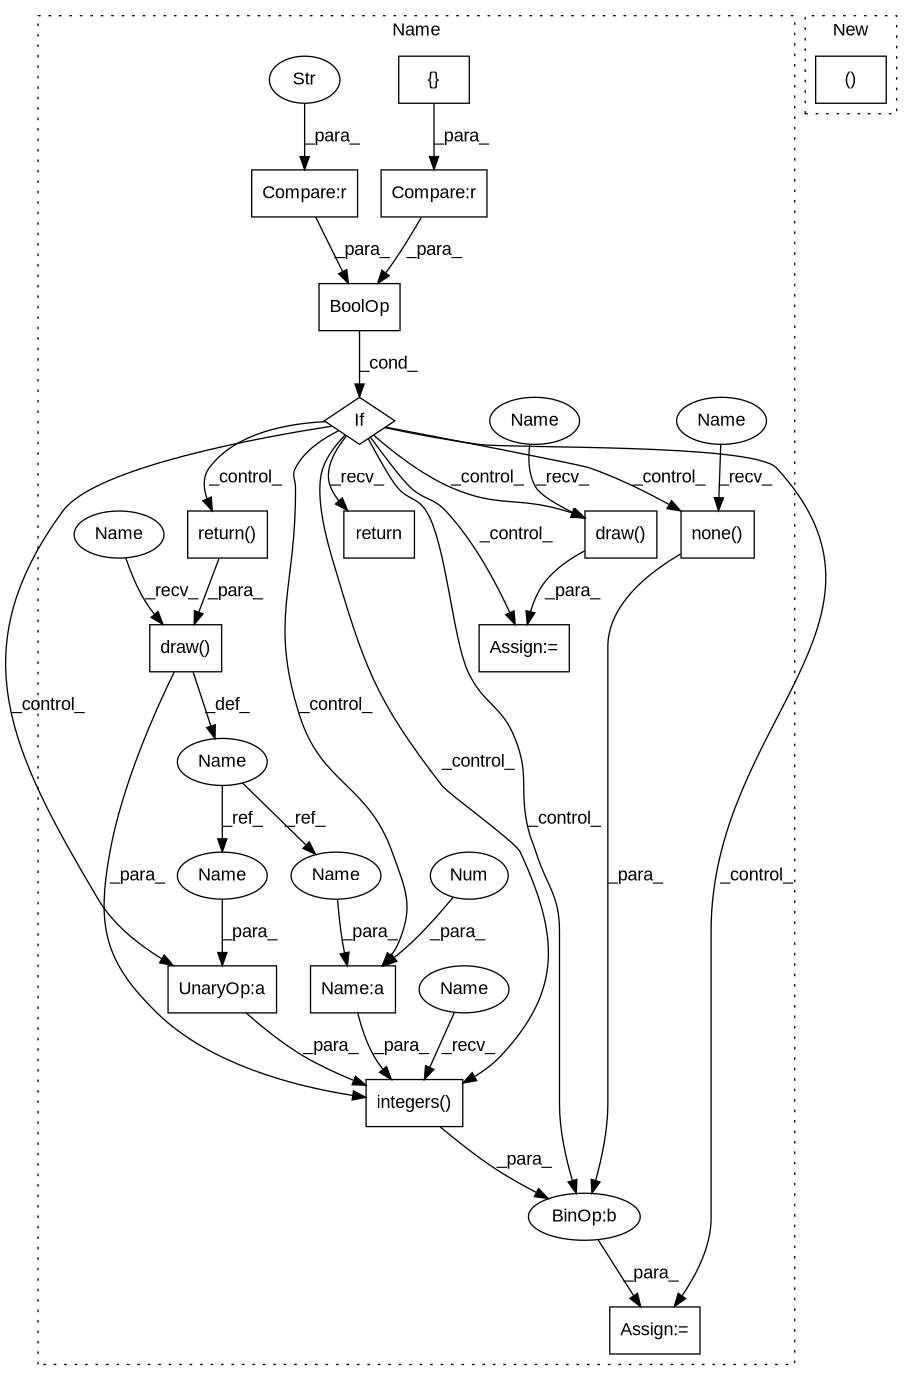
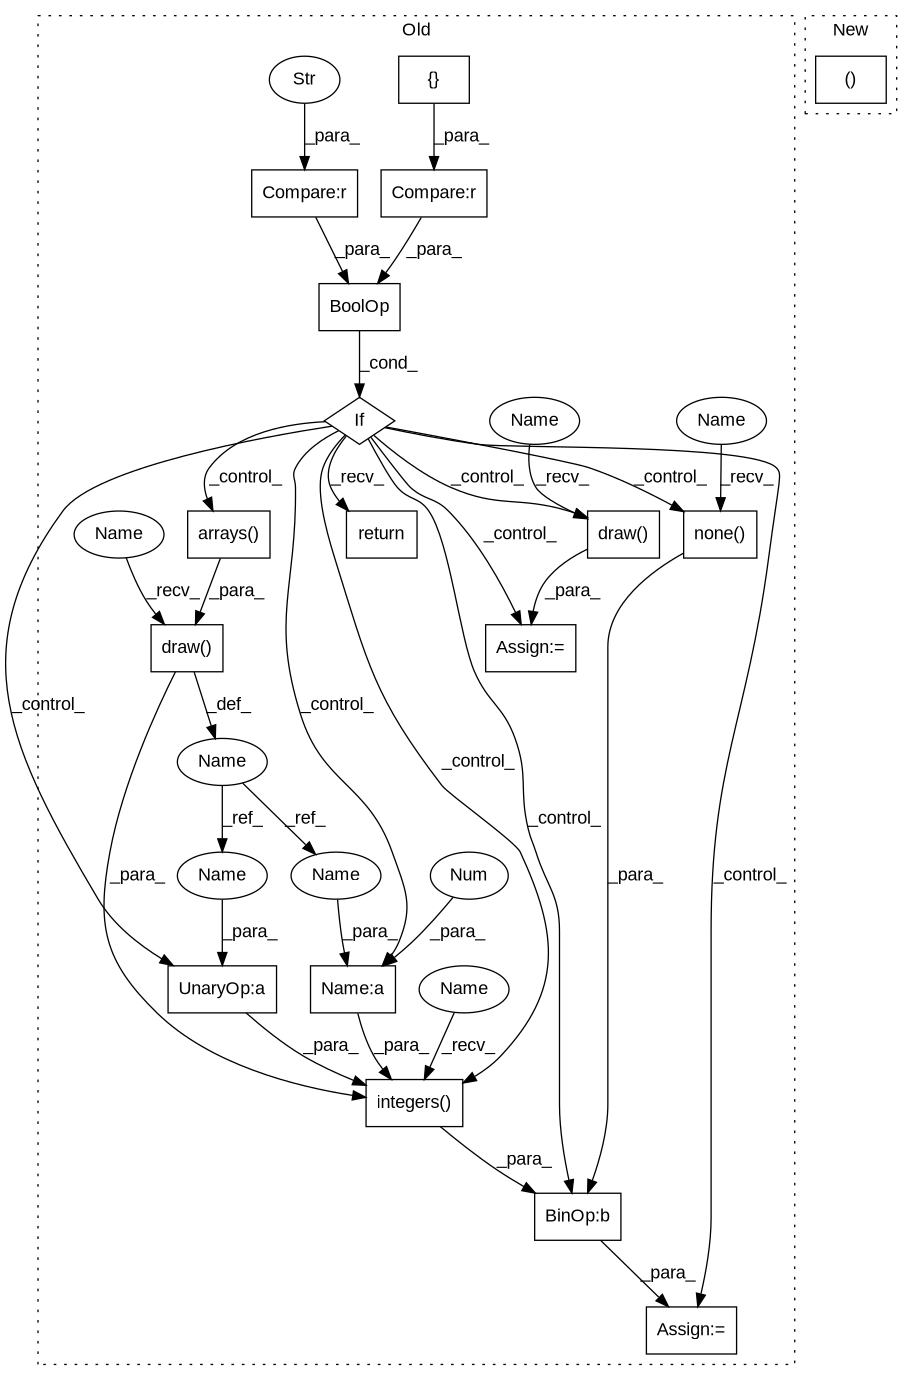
(416, 31) -> (416, 31)
(228, 535) -> (229, 535)
(584, 1217) -> (578, 1217)
